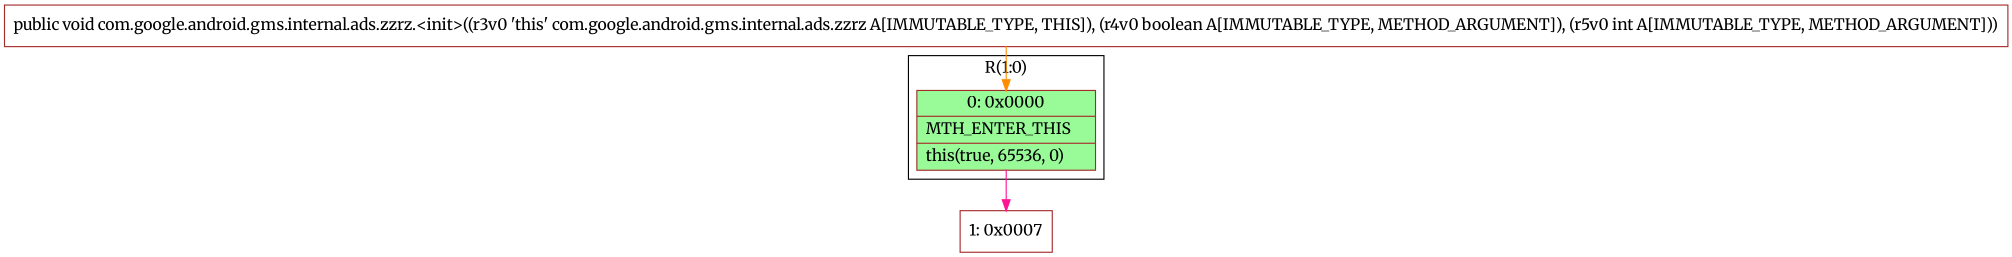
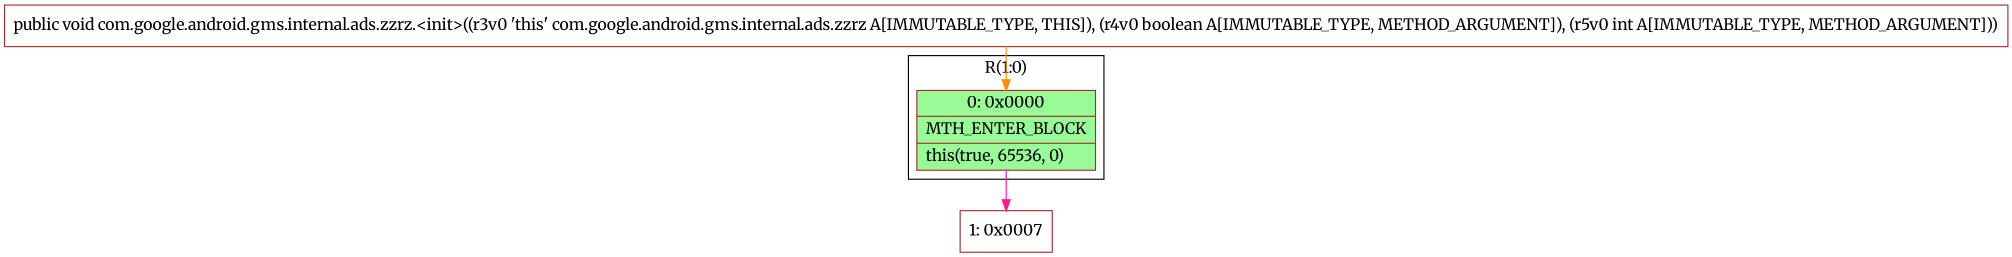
(999, 129) -> (1006, 129)
